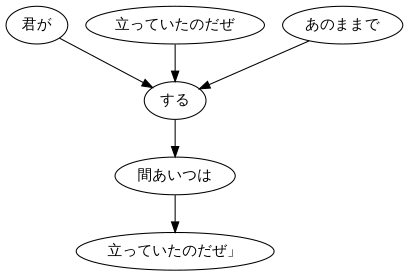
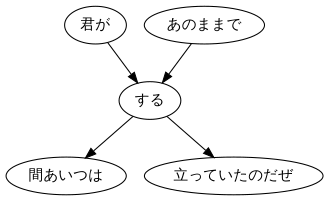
(175, 58) -> (186, 133)
(175, 251) -> none
